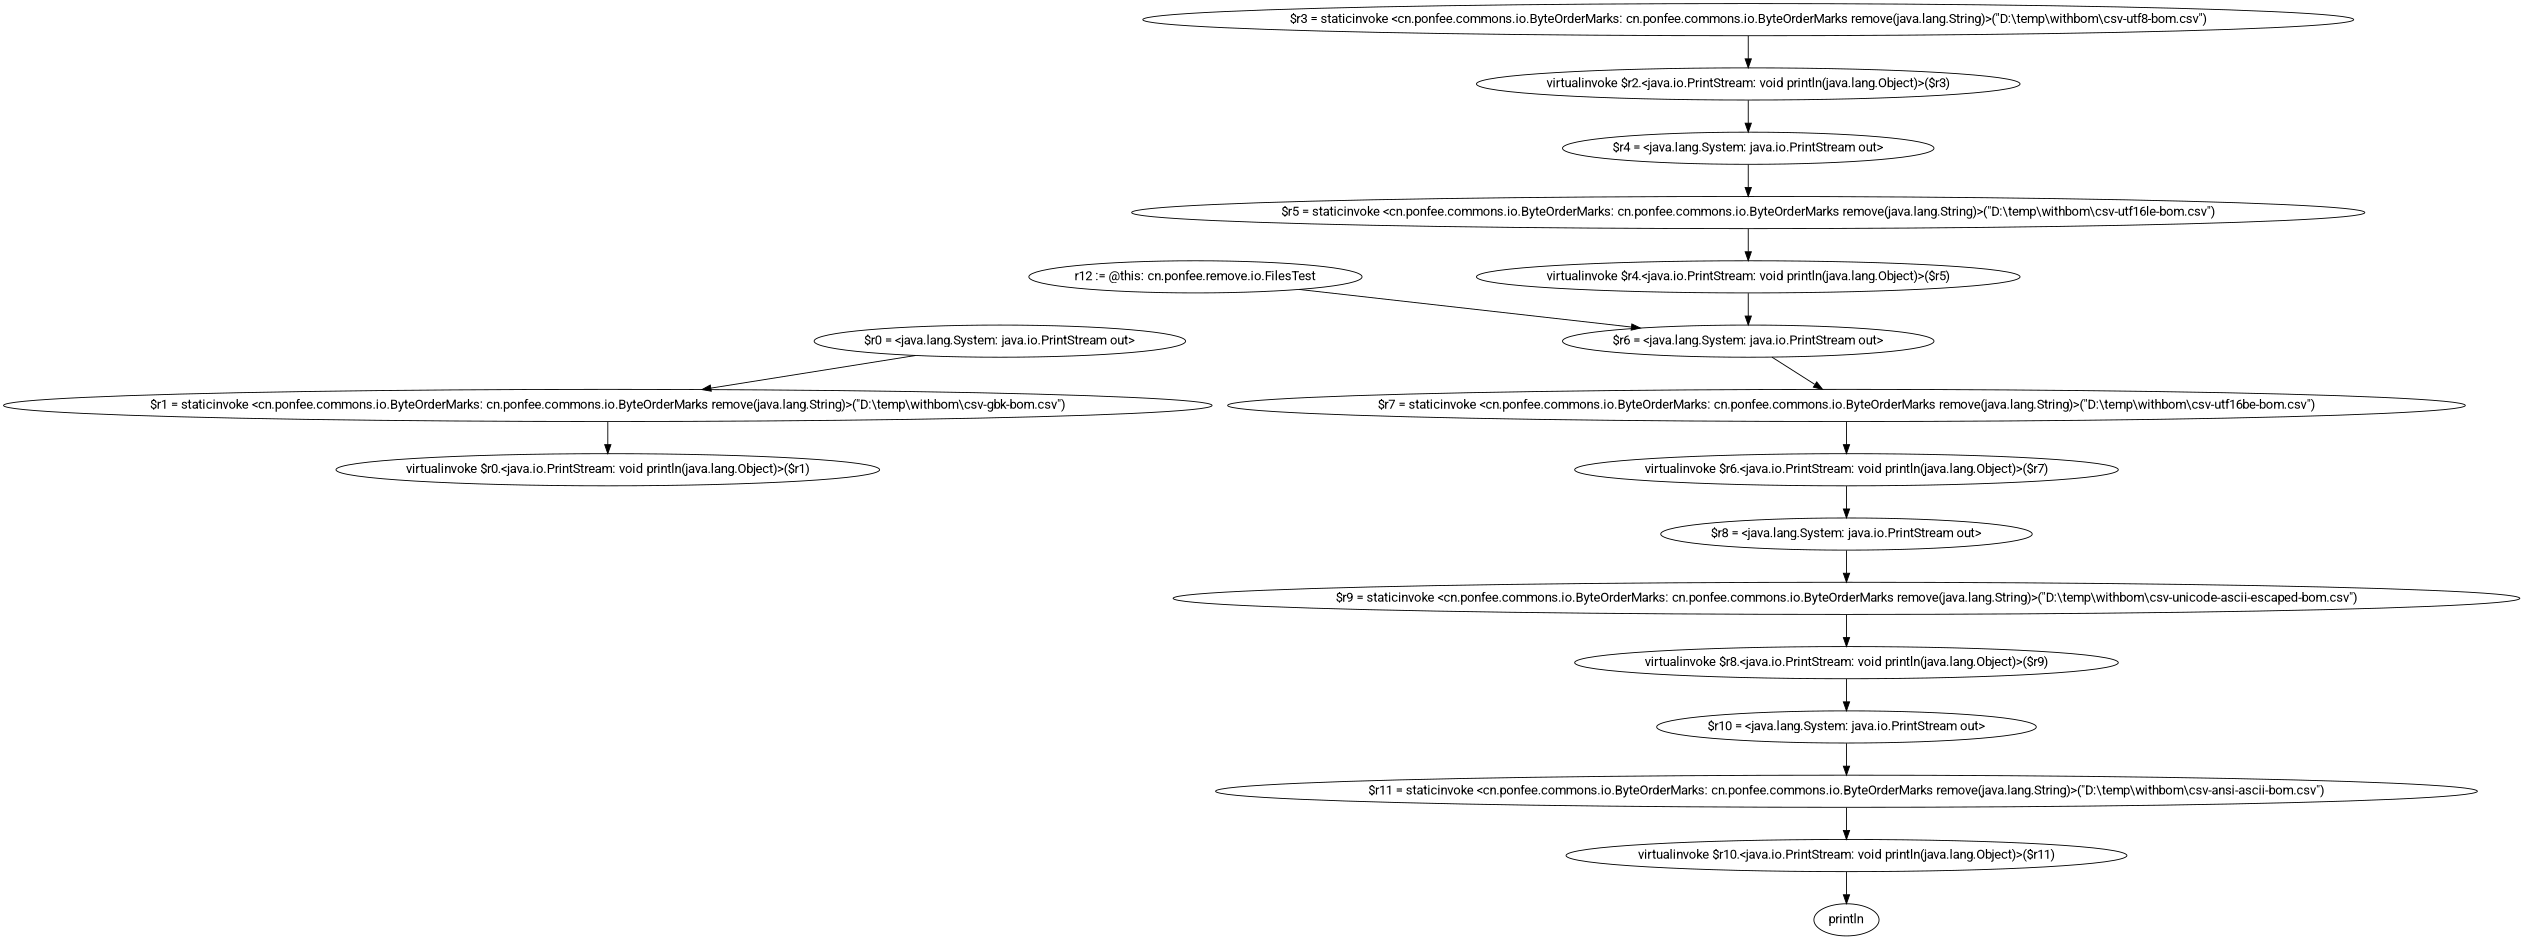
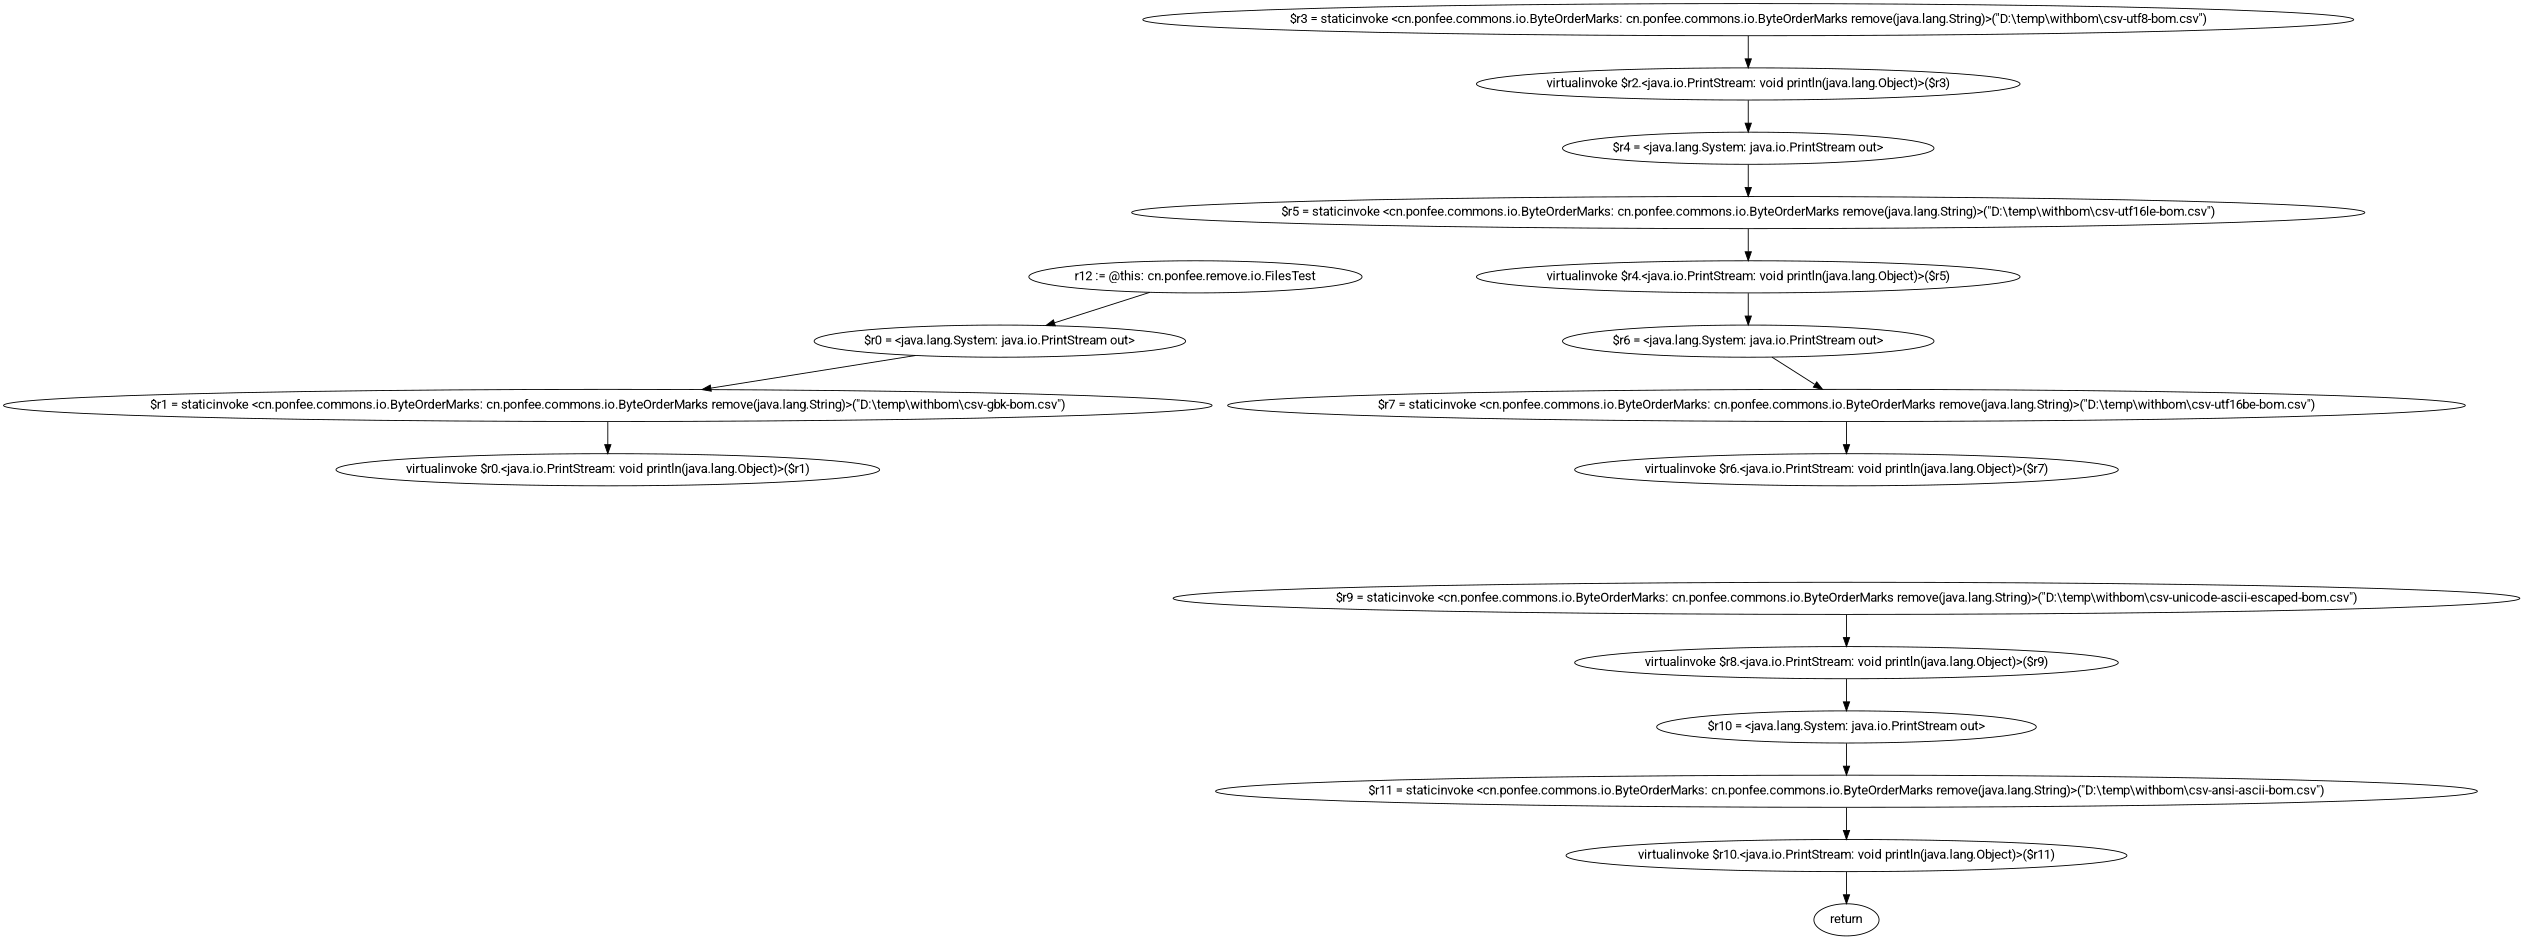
(1465, 308) -> (1102, 308)
(1846, 534) -> none
(1846, 920) -> (1846, 920)
